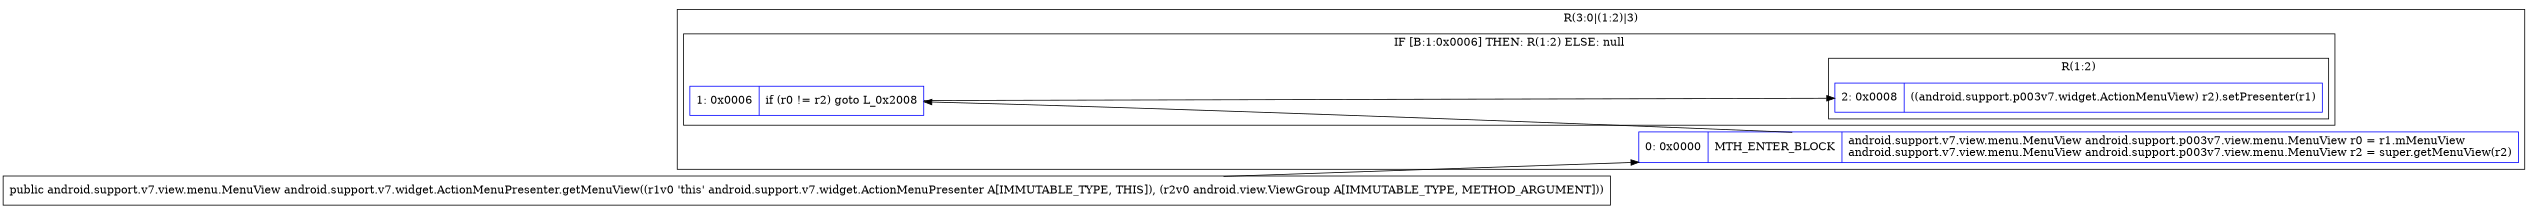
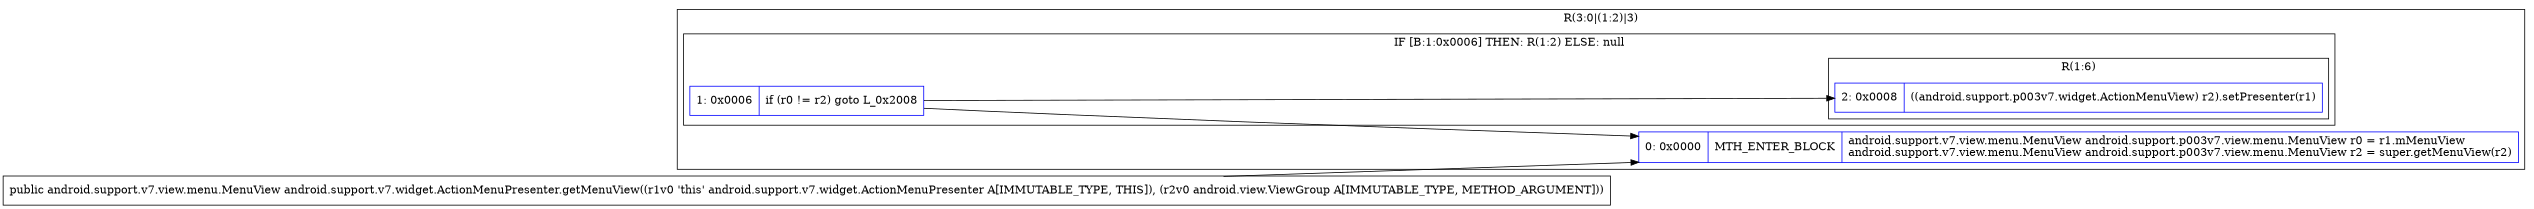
(2079, 67) -> (2079, 67)
(1362, 116) -> (1206, 120)
